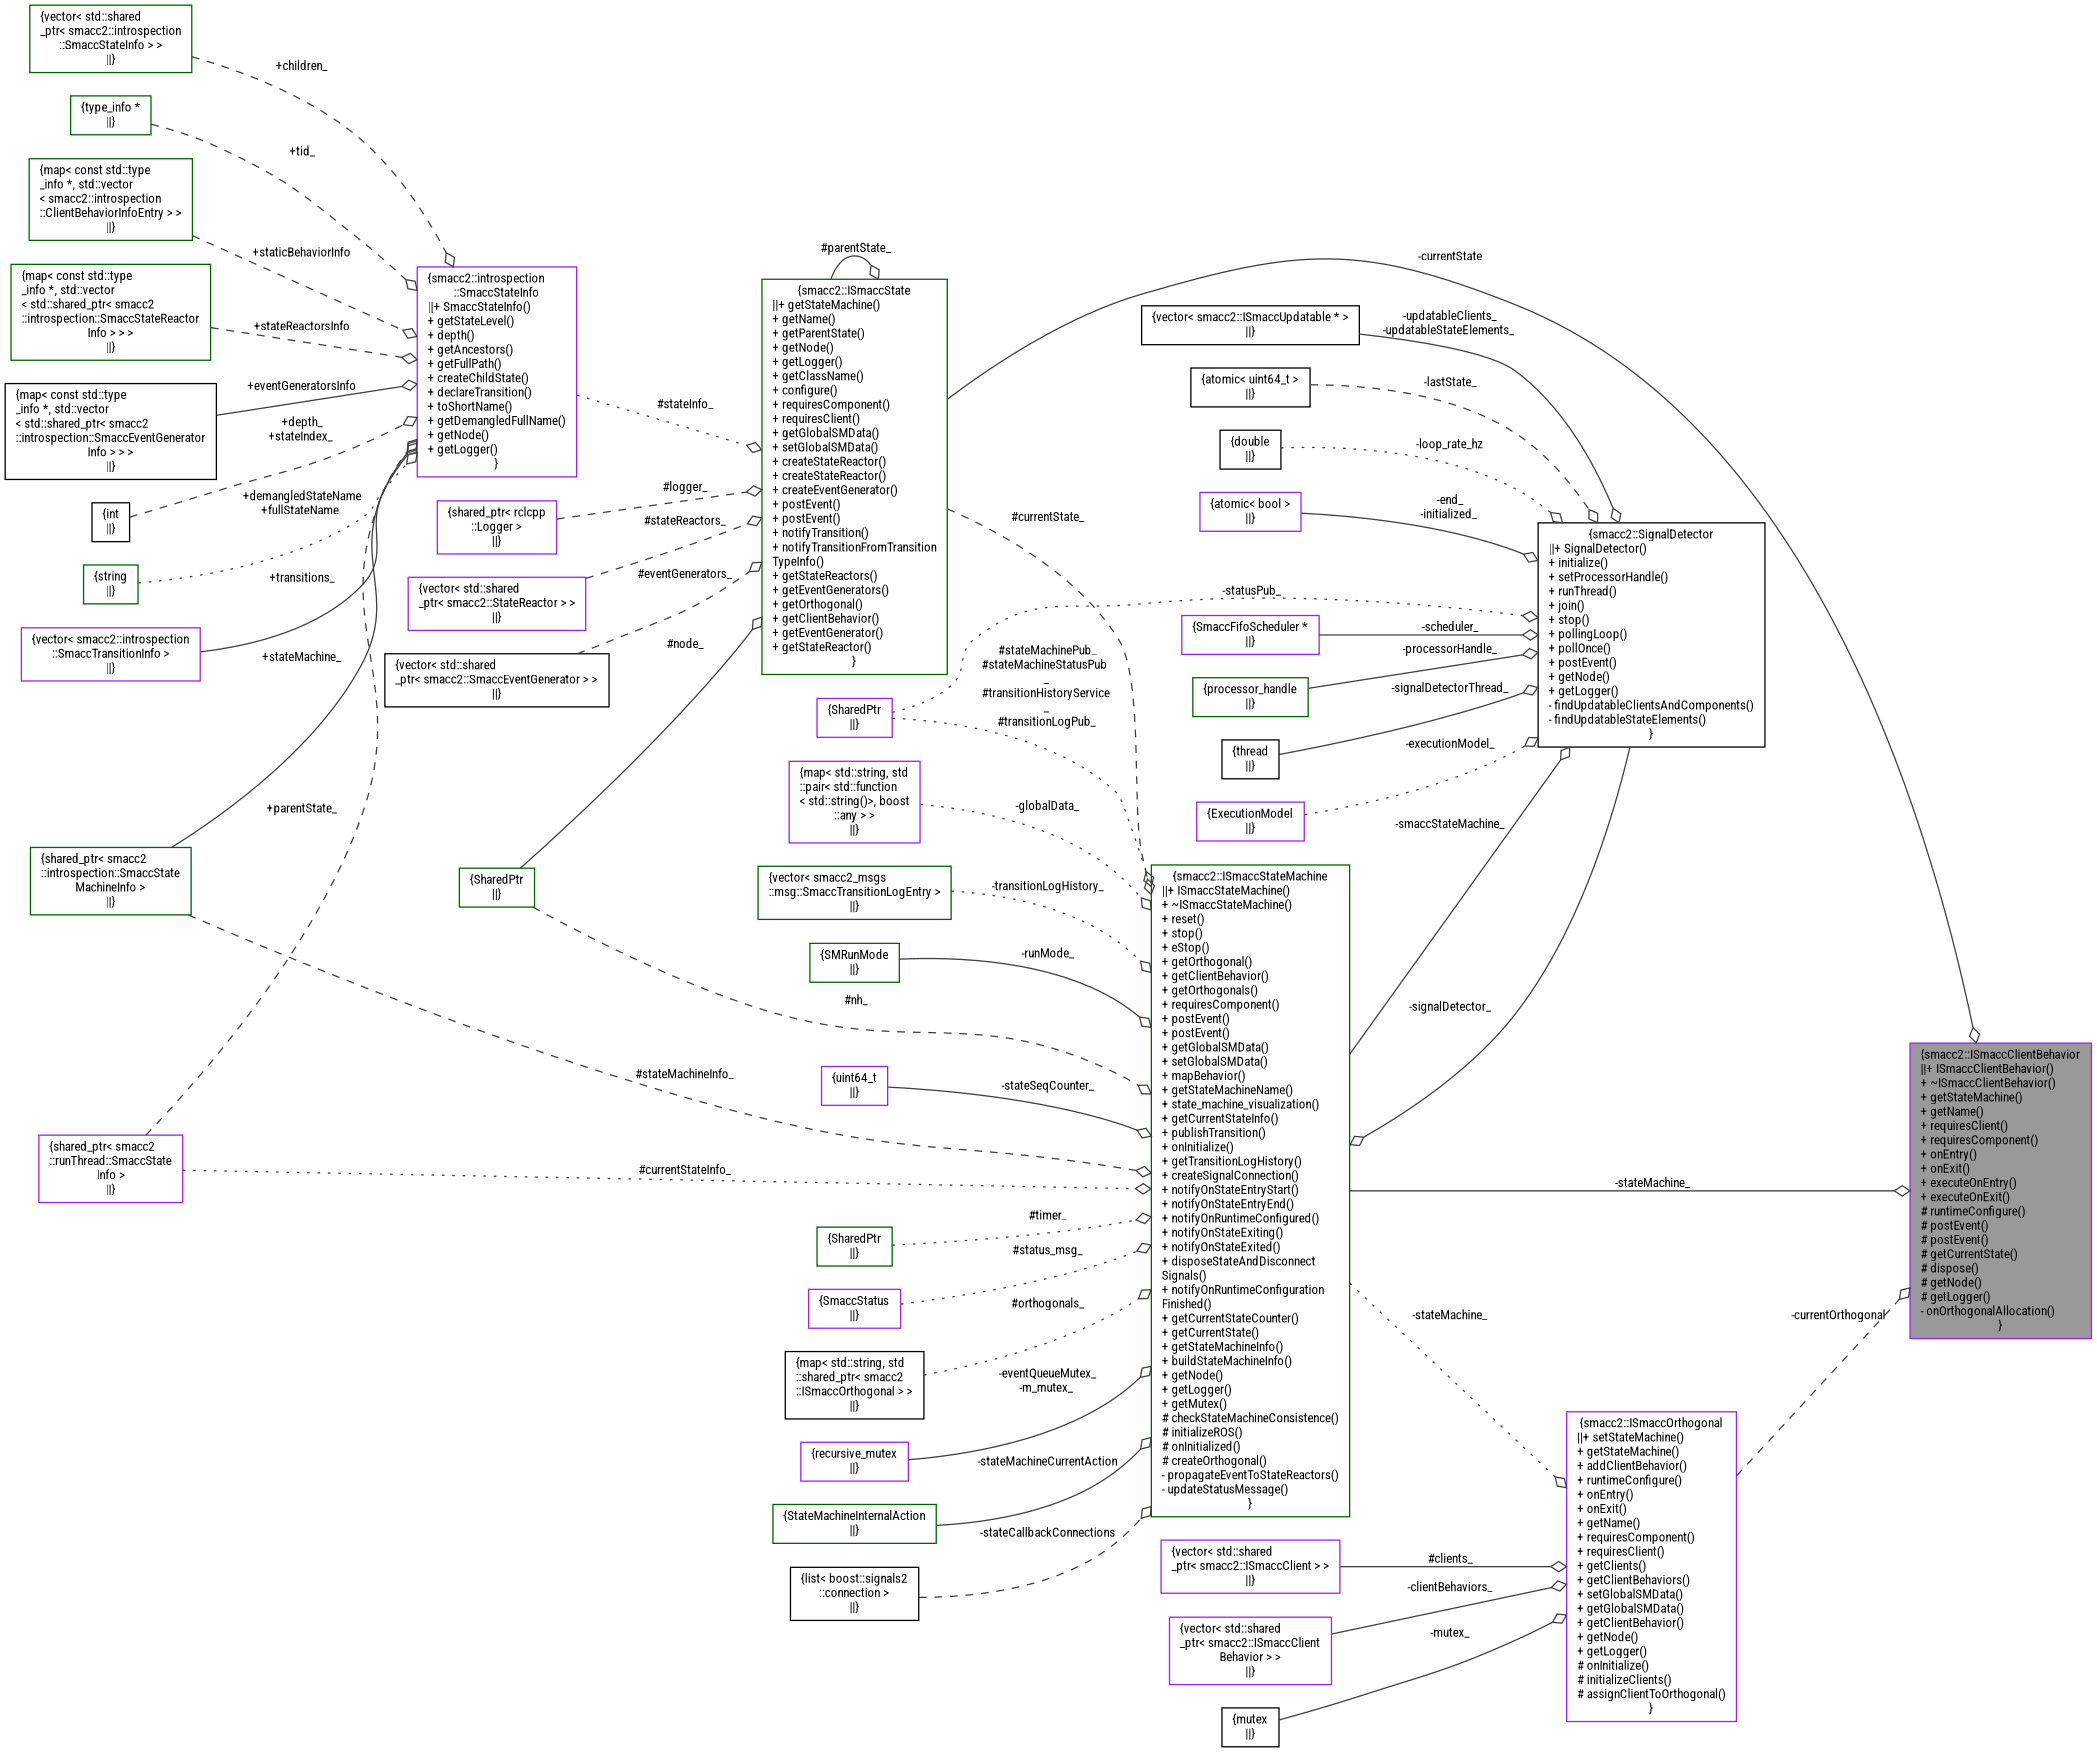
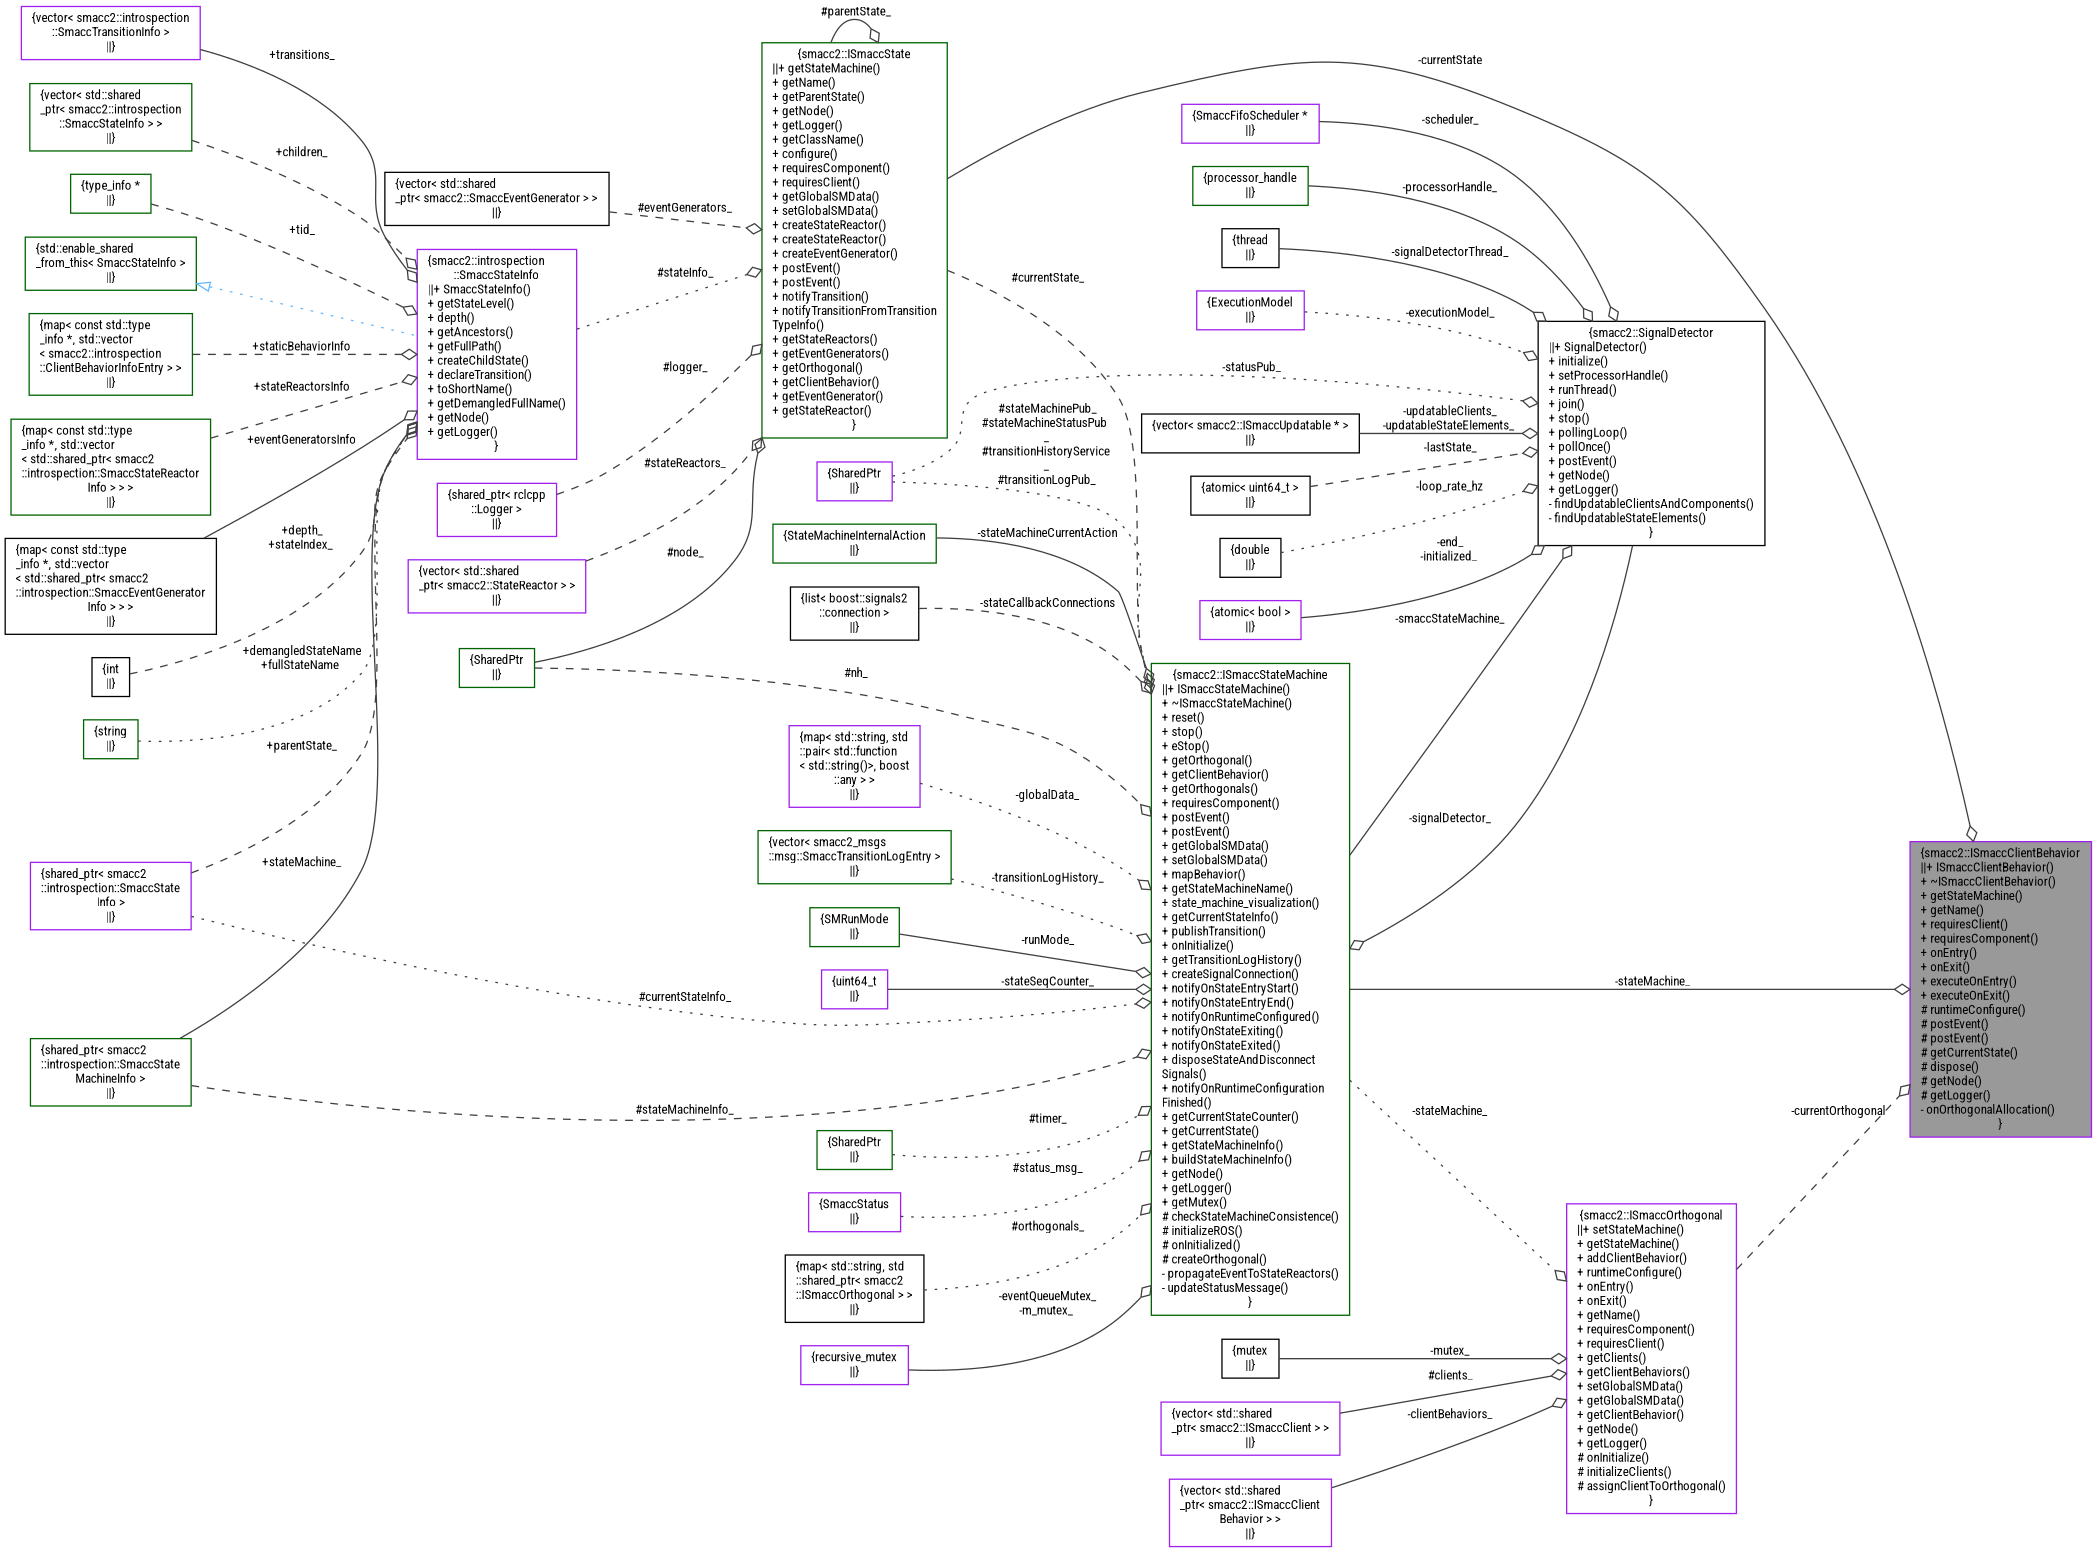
none -> (111, 264)
(111, 1169) -> (111, 896)
